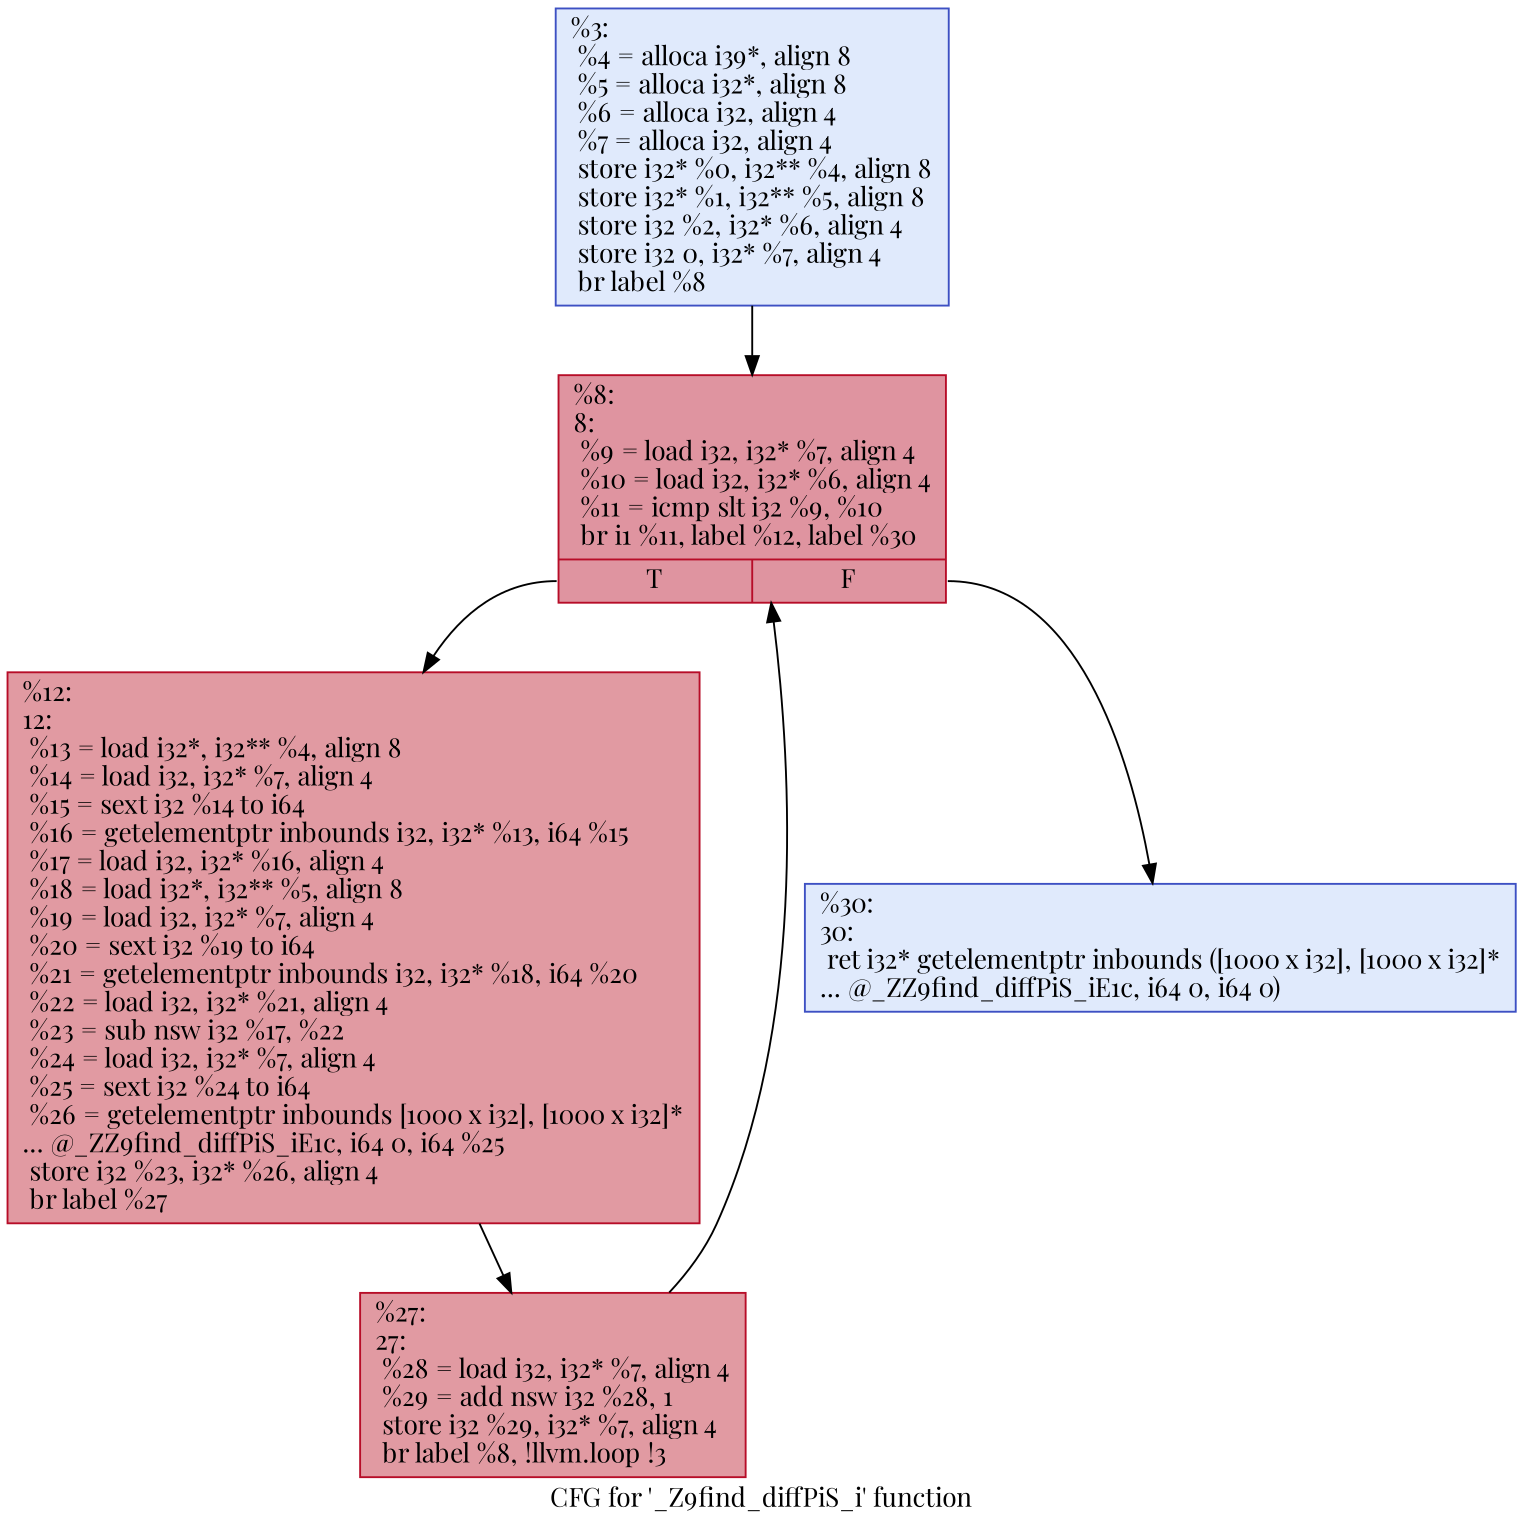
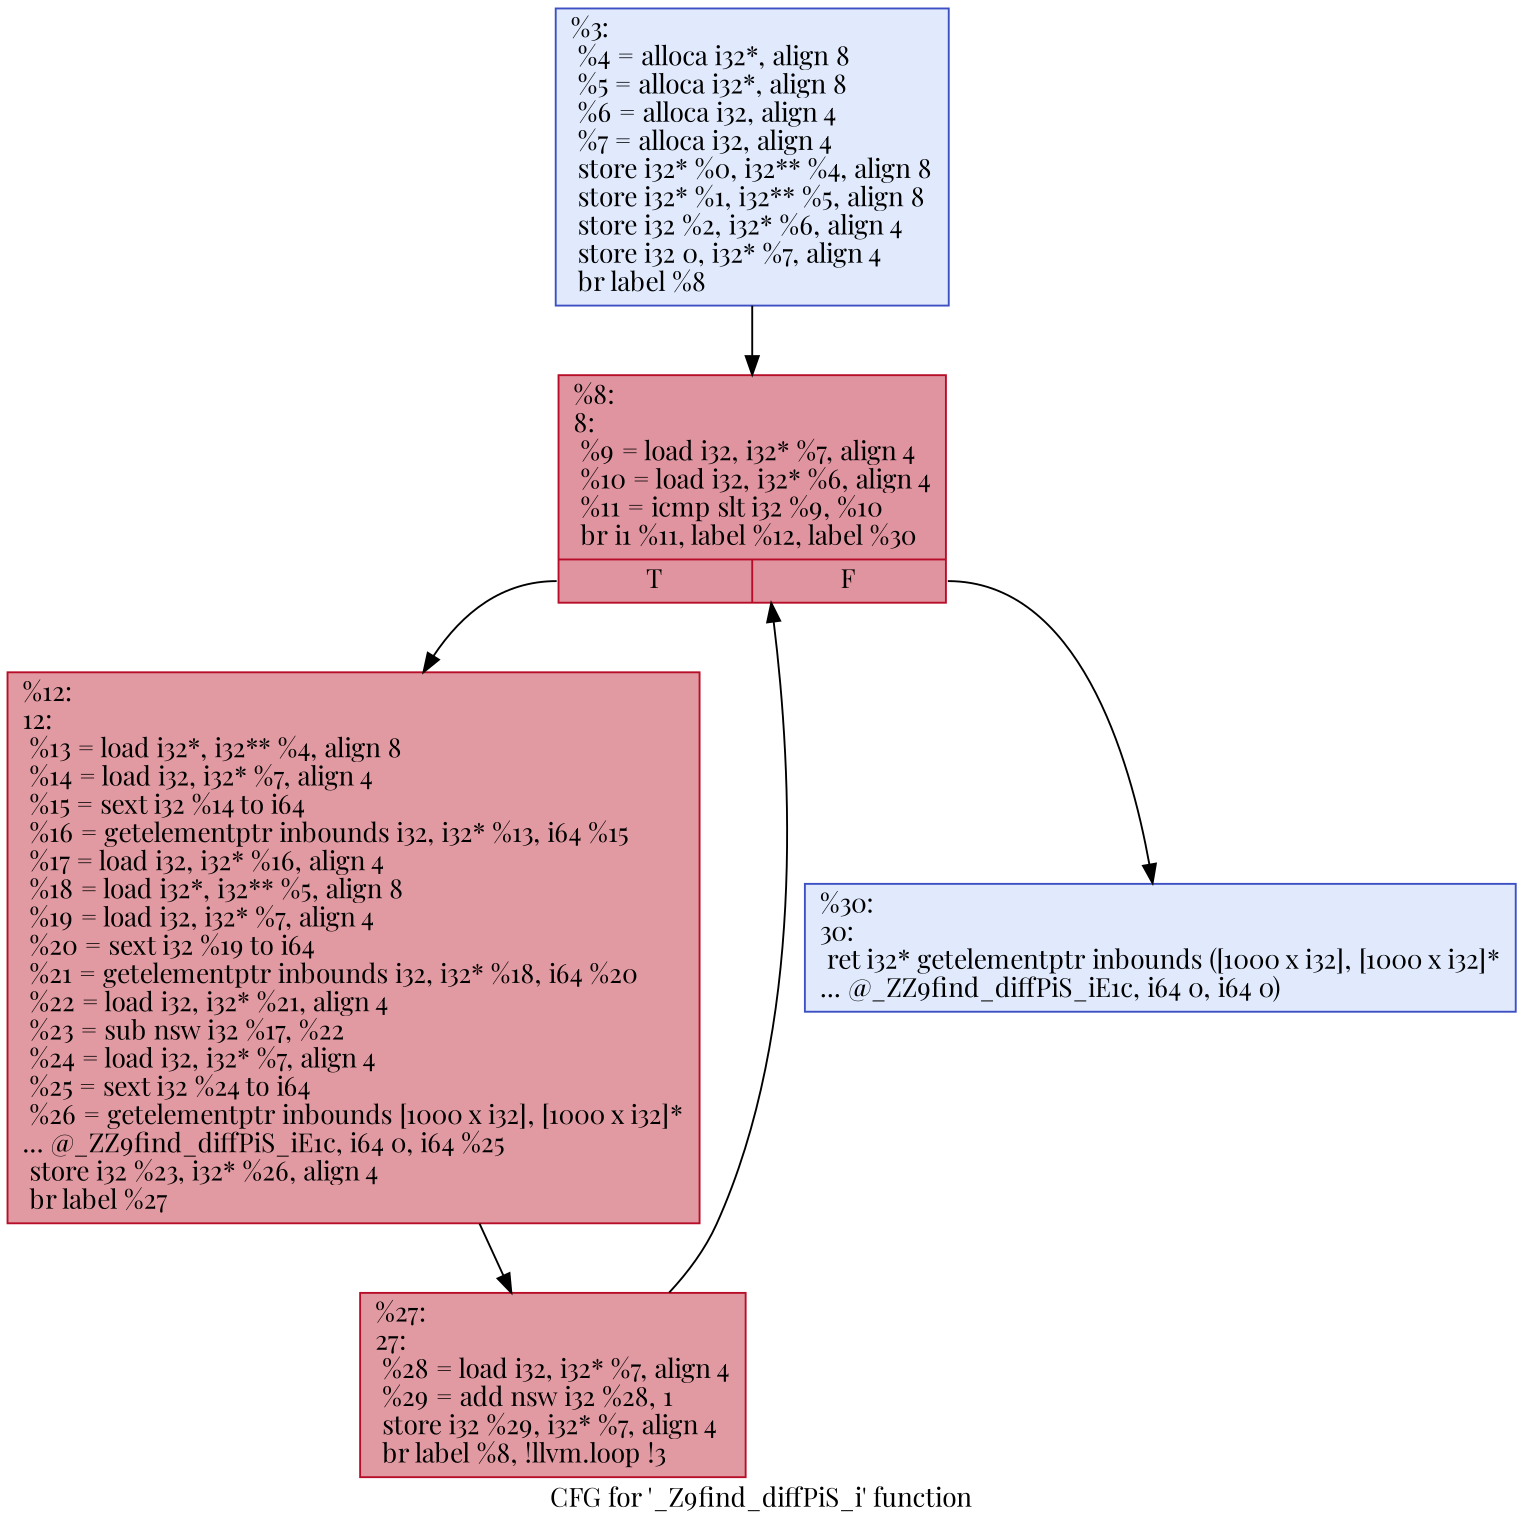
(712, 57) -> (711, 57)
